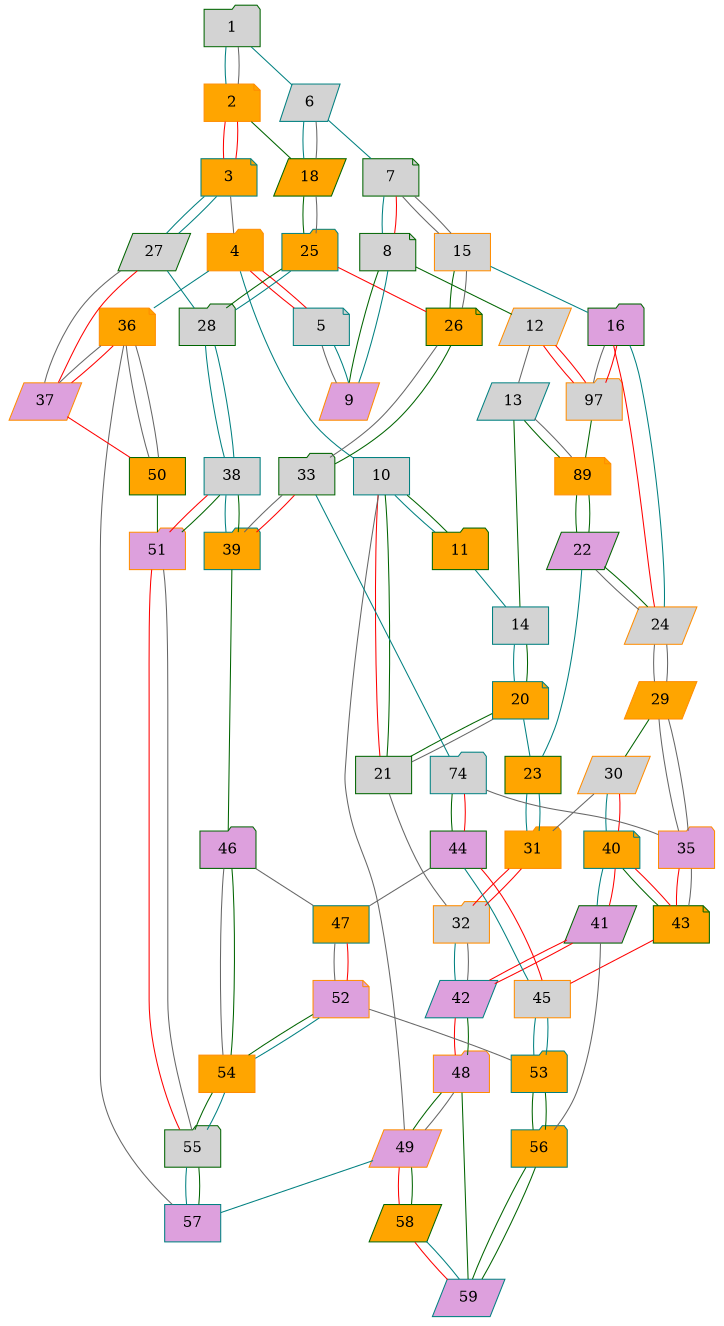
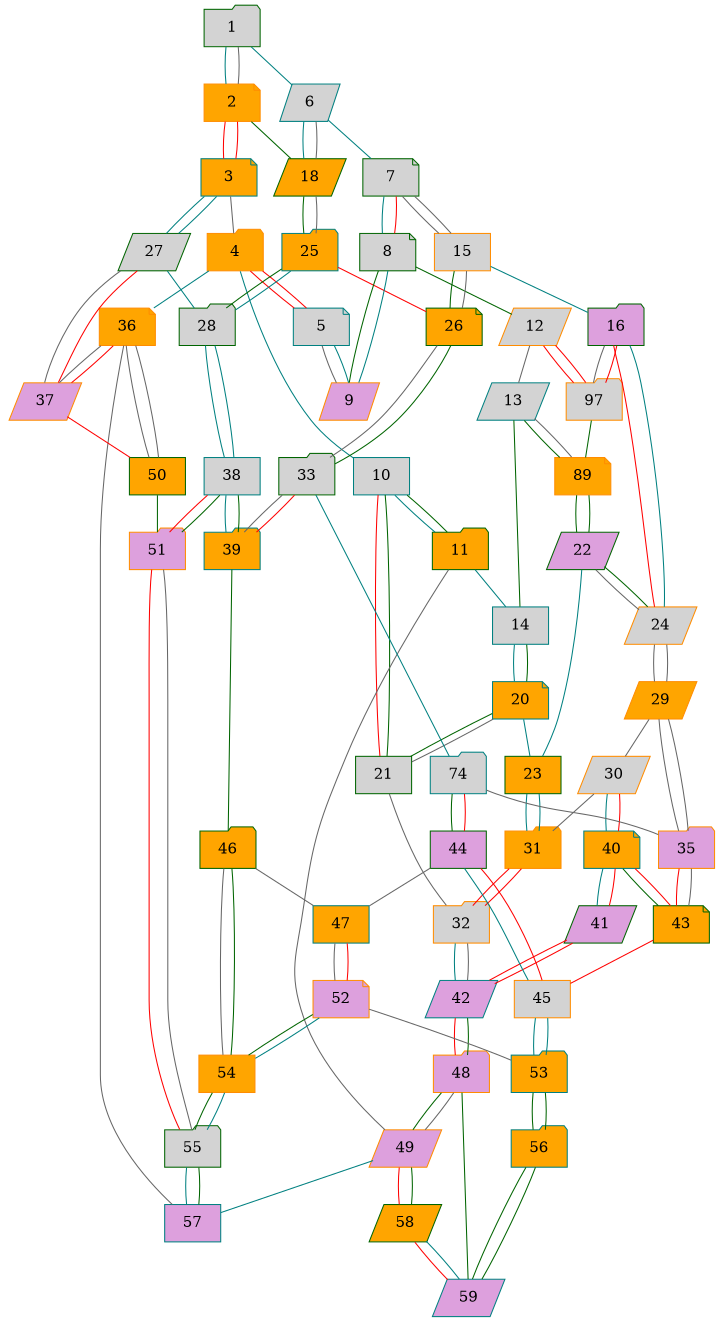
(637, 738) -> (637, 738)
(350, 814) -> (314, 849)
(228, 850) -> (228, 850)
(591, 1040) -> none
